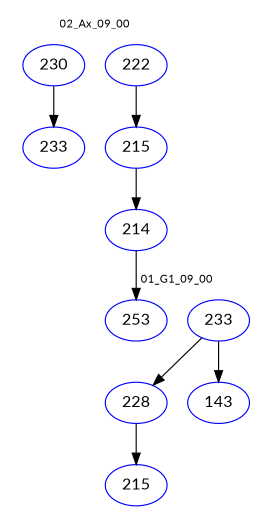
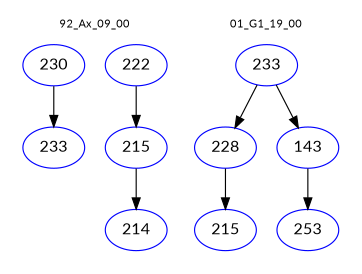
(95, 25) -> (95, 25)
(136, 276) -> (308, 183)
(177, 280) -> (267, 25)
